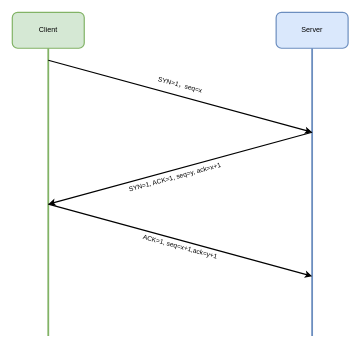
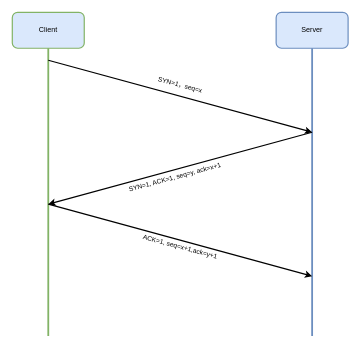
(48, 30) -> (48, 30)
